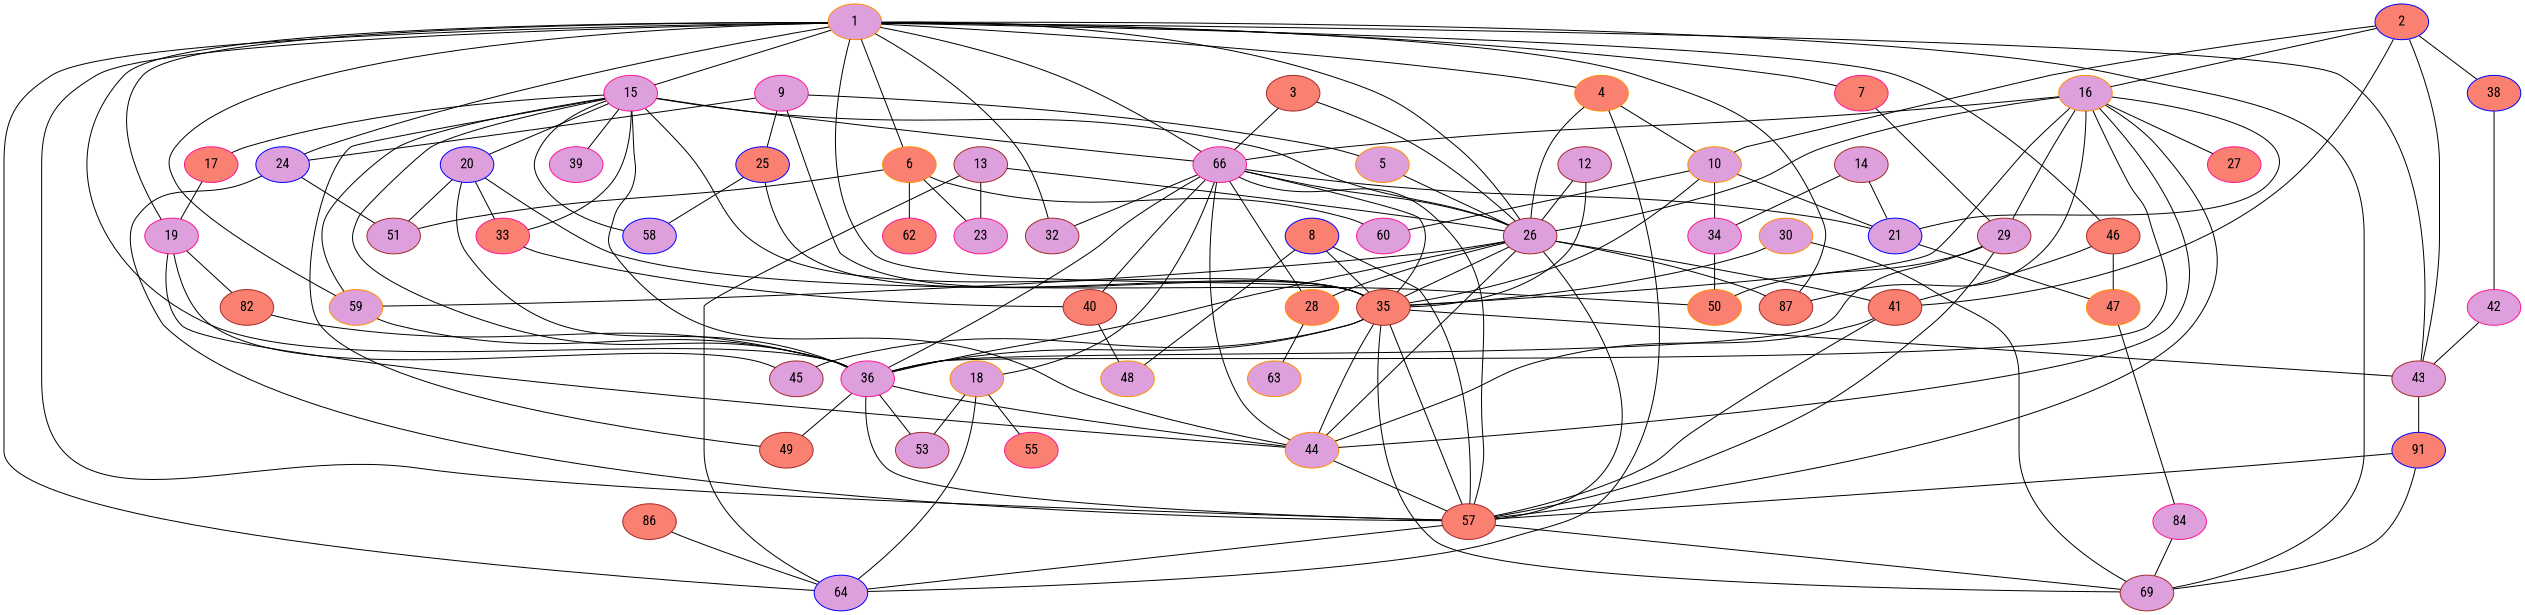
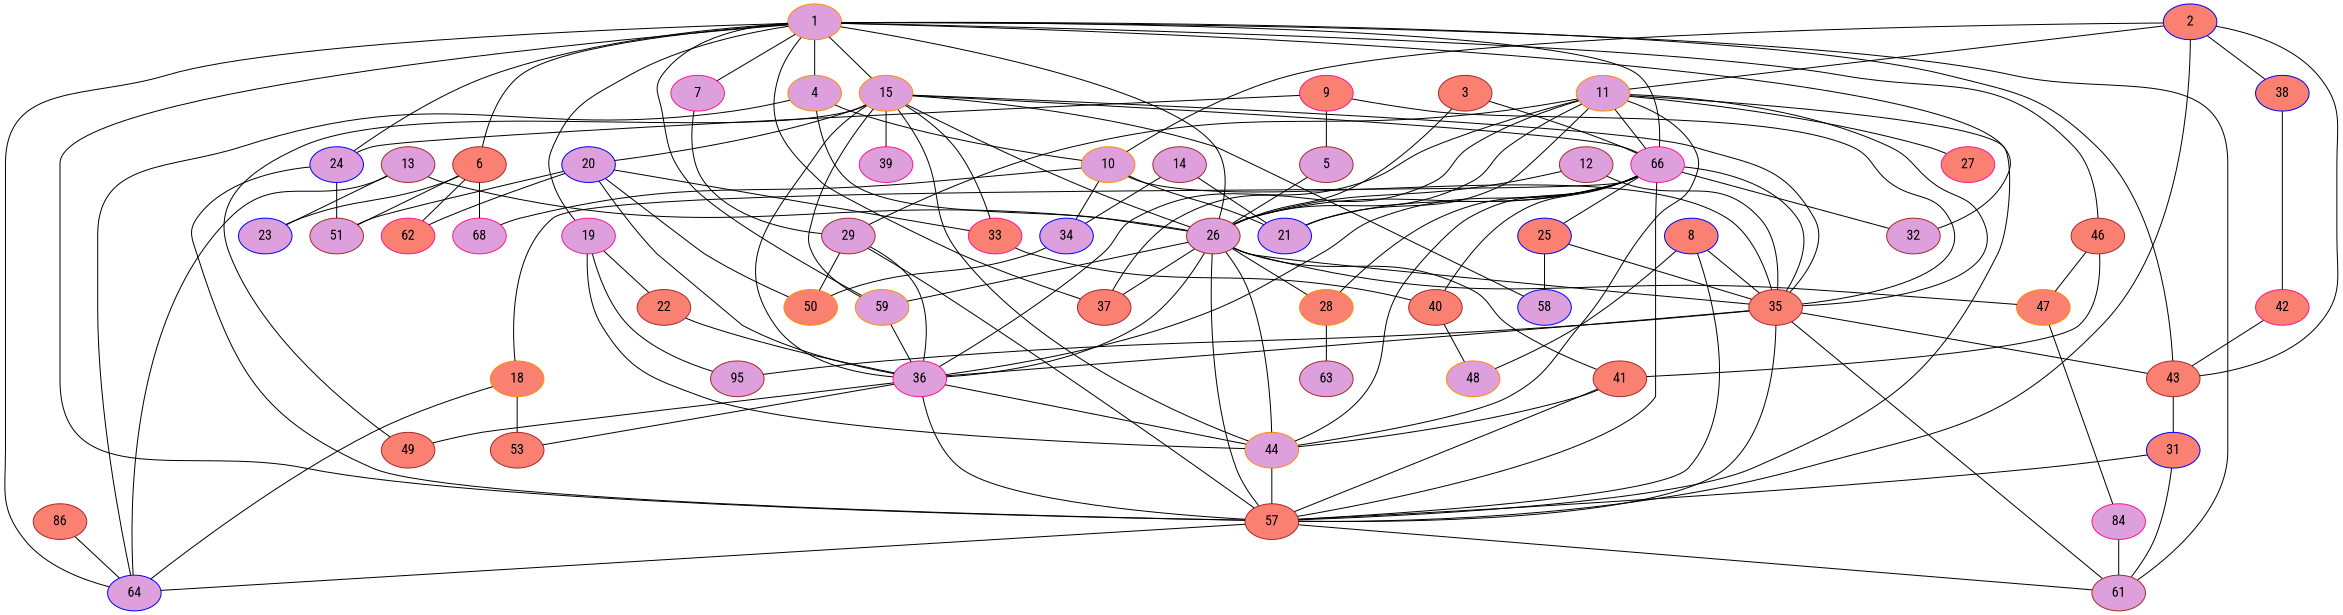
(631, 93) -> (886, 93)
(781, 93) -> (1326, 93)
(1602, 93) -> (815, 93)
(1861, 93) -> (698, 93)
(2085, 93) -> (1603, 93)
(772, 129) -> (1601, 200)
(211, 165) -> none
(909, 165) -> (479, 165)
(1382, 165) -> (1326, 165)
(90, 188) -> none
none -> (490, 200)
(981, 236) -> (265, 236)
(1383, 236) -> (479, 236)
(1715, 236) -> (1067, 236)
(1786, 236) -> none
(2198, 239) -> (1868, 451)
(2000, 270) -> (1623, 286)
(987, 275) -> none
(247, 307) -> (664, 307)
(1786, 307) -> (1104, 307)
(2494, 307) -> (2282, 307)
(1344, 377) -> none
(796, 379) -> (737, 379)
(977, 379) -> (517, 379)
(1274, 379) -> (1326, 379)
(2419, 379) -> (2173, 379)
(922, 450) -> (517, 450)
(1031, 450) -> none
(2419, 450) -> (2173, 450)
(2147, 593) -> (2119, 593)
